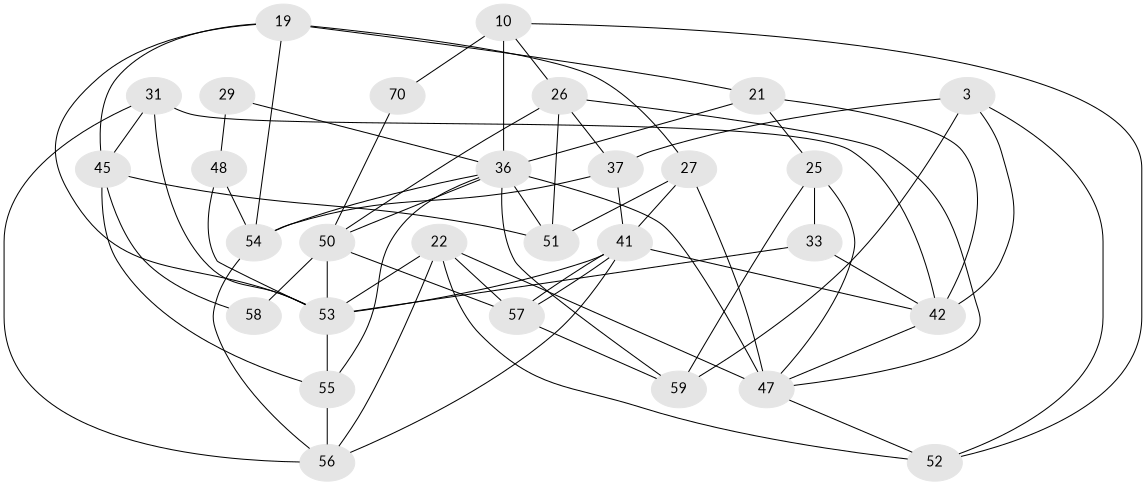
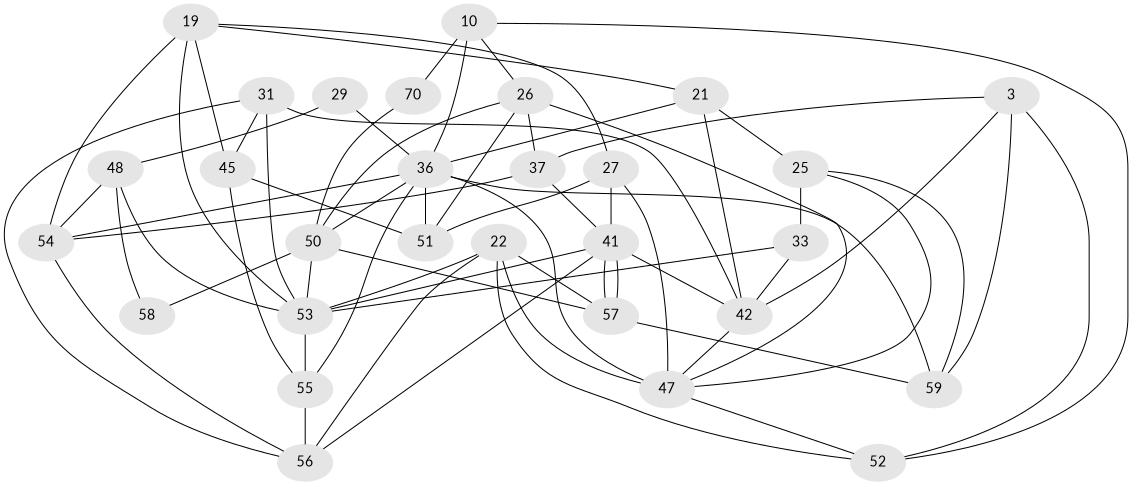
(153, 269) -> (123, 244)
